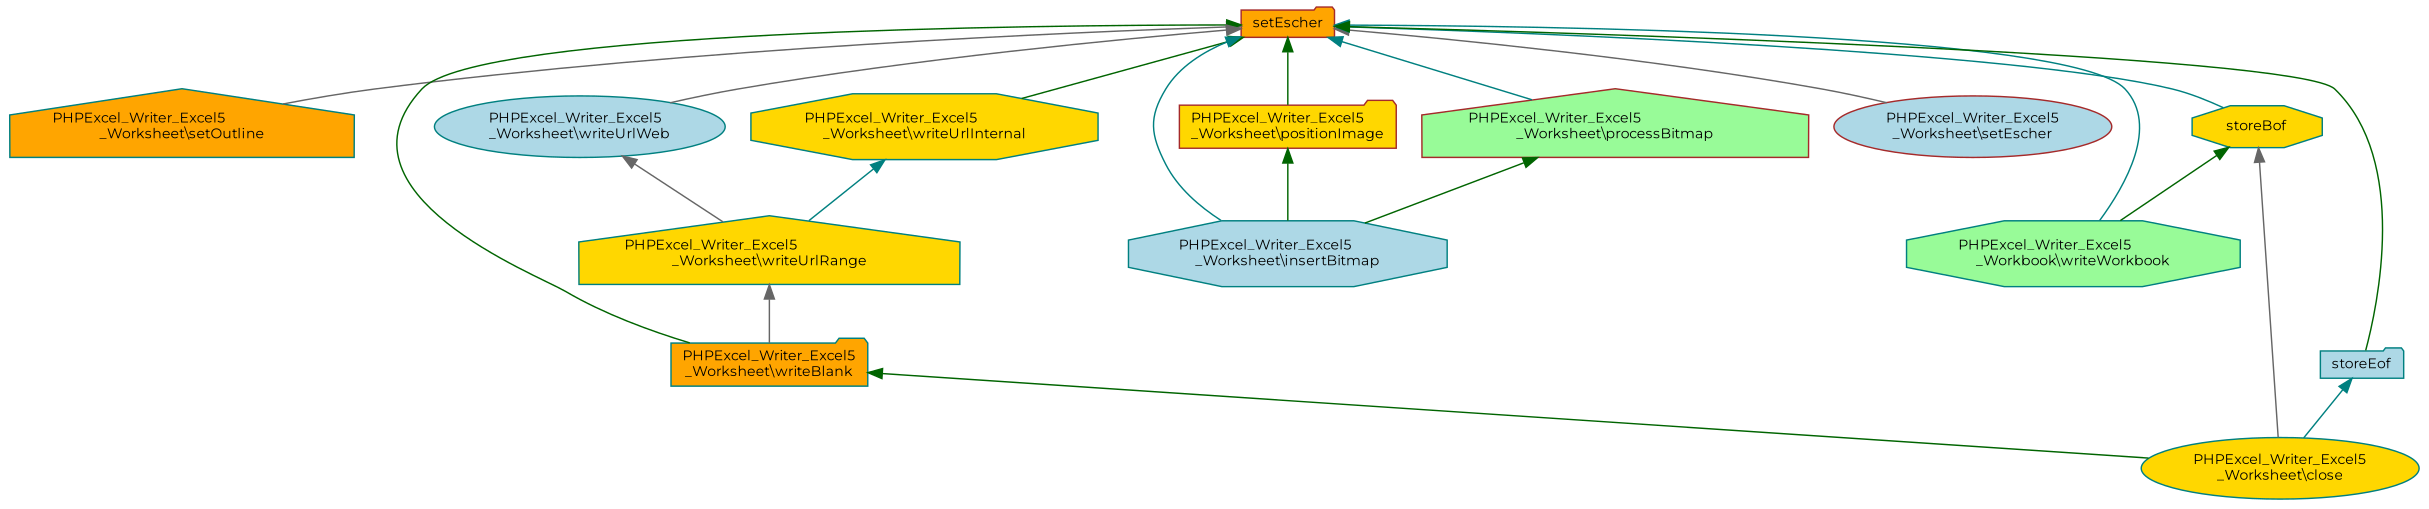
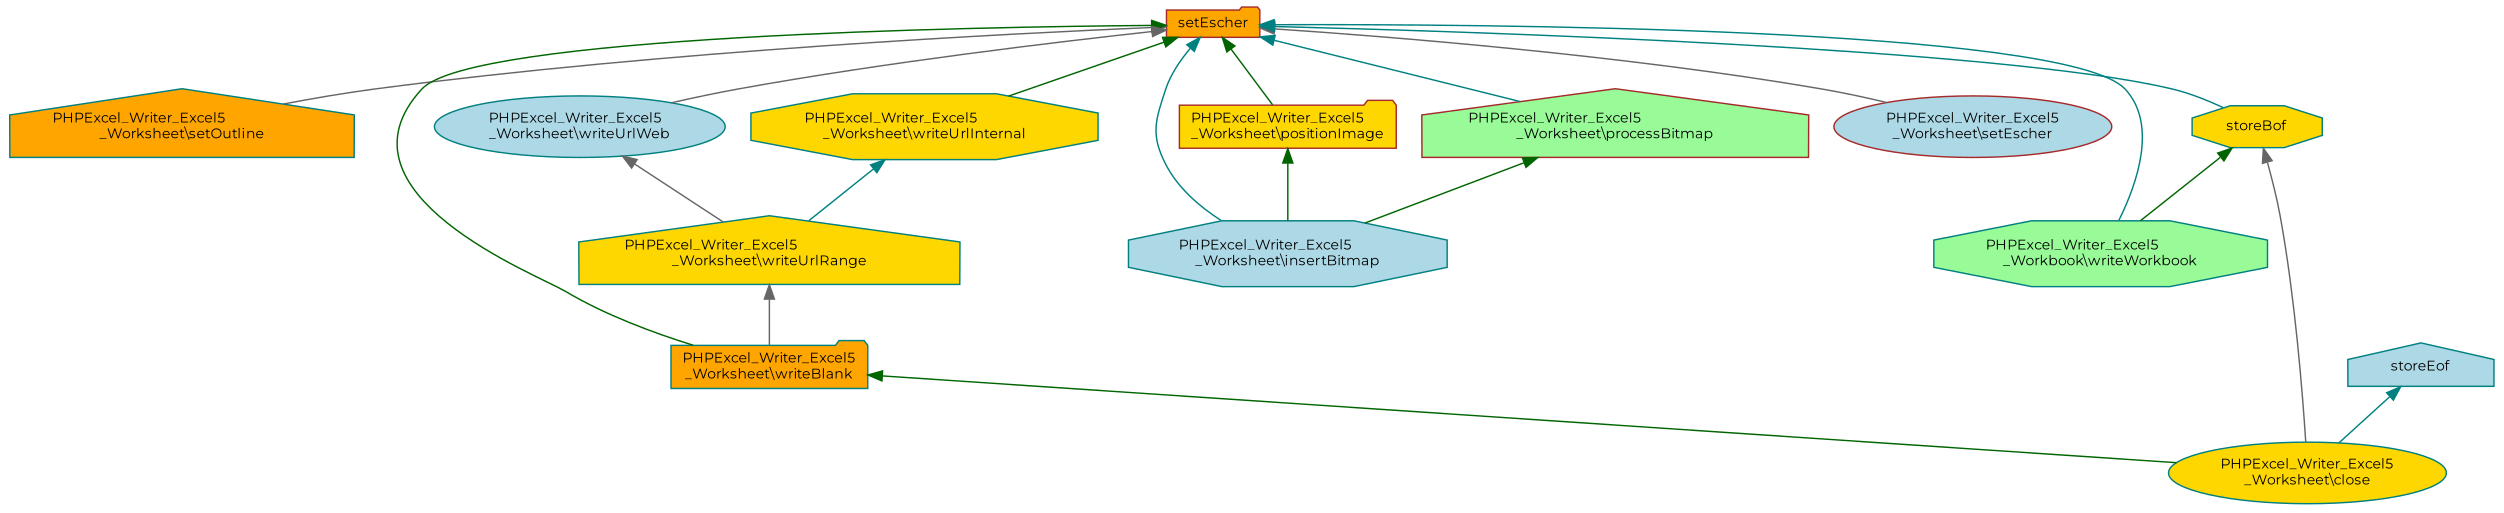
(2075, 57) -> none
(2362, 365) -> (2421, 367)
